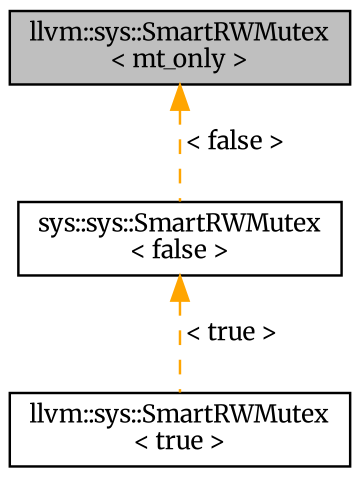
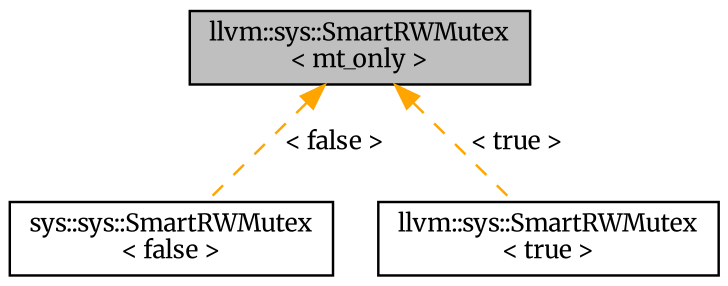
(180, 347) -> (463, 152)
